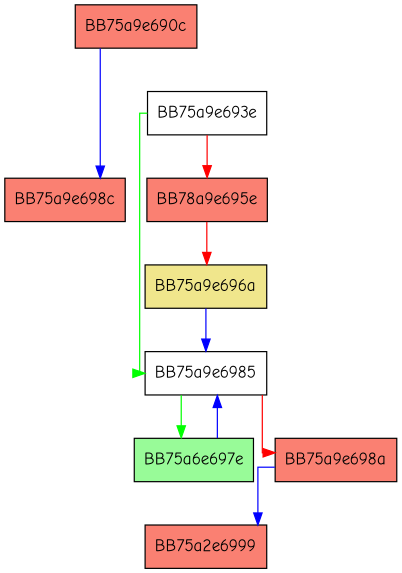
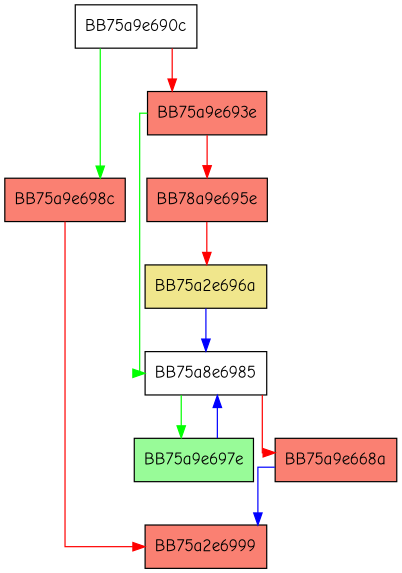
(136, 26) -> (136, 26)
none -> (172, 64)
(100, 107) -> (100, 107)
(207, 113) -> (207, 113)
(206, 287) -> (206, 287)
(206, 373) -> (206, 373)
none -> (65, 418)
(194, 460) -> (194, 460)
(336, 460) -> (336, 460)
